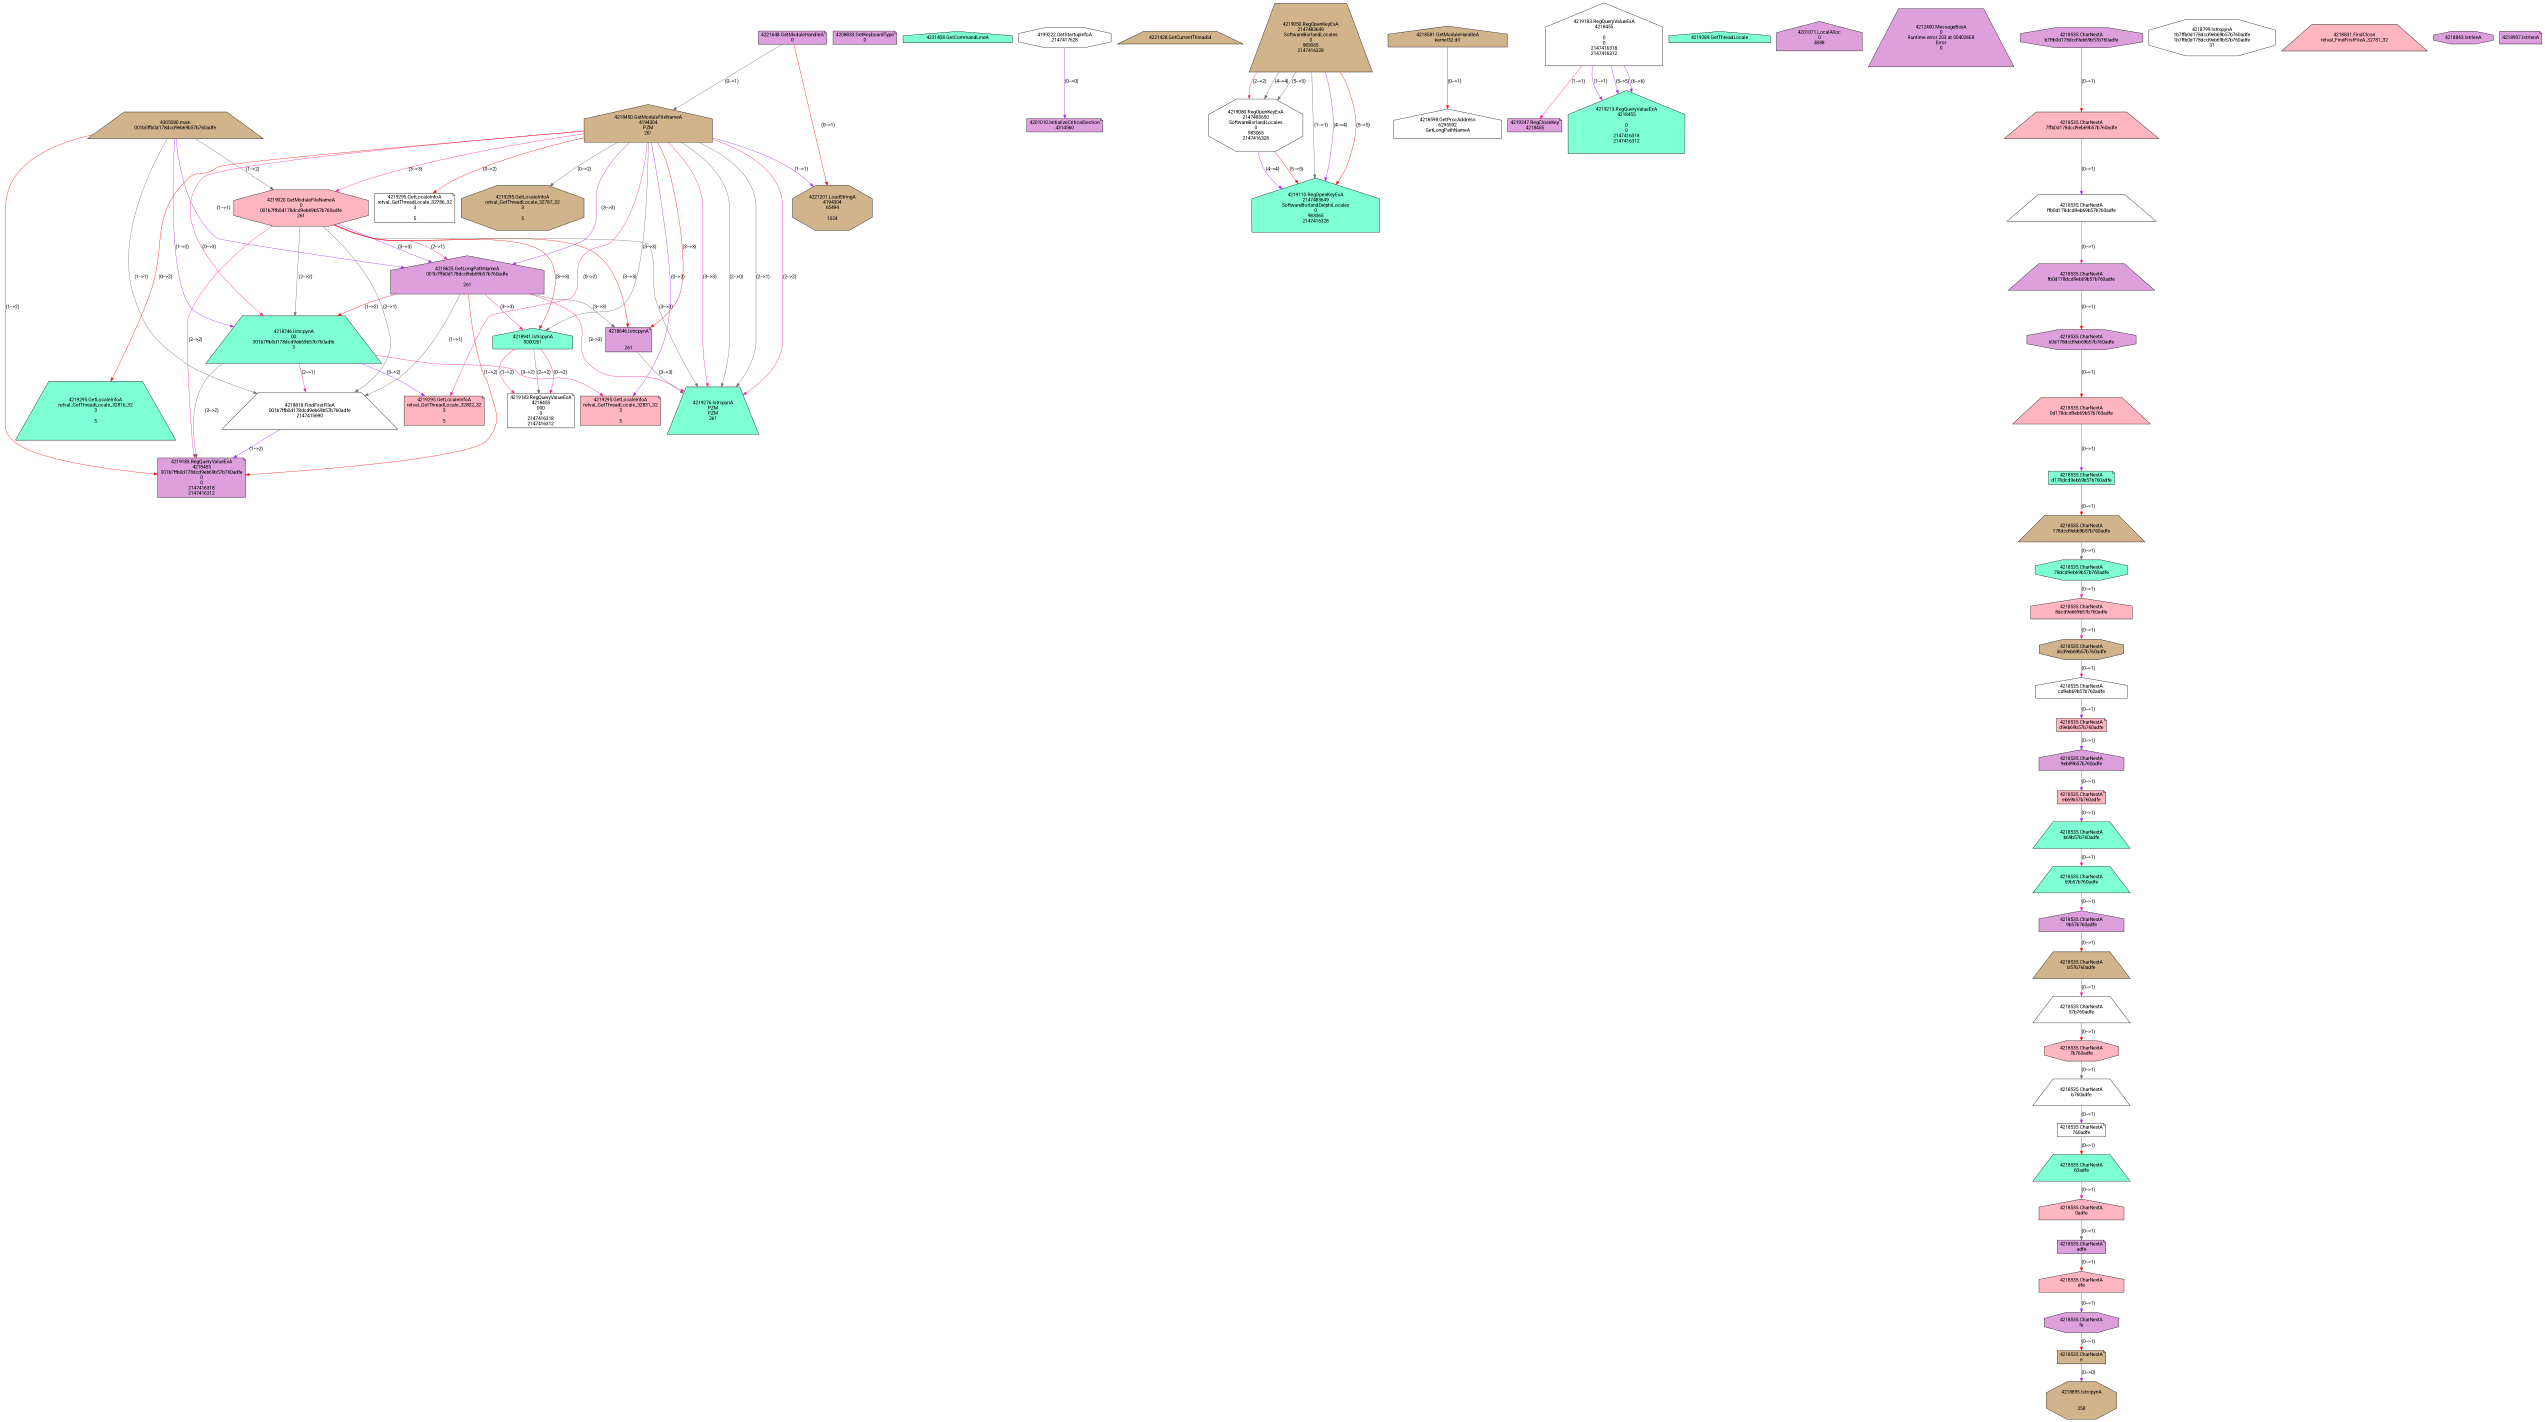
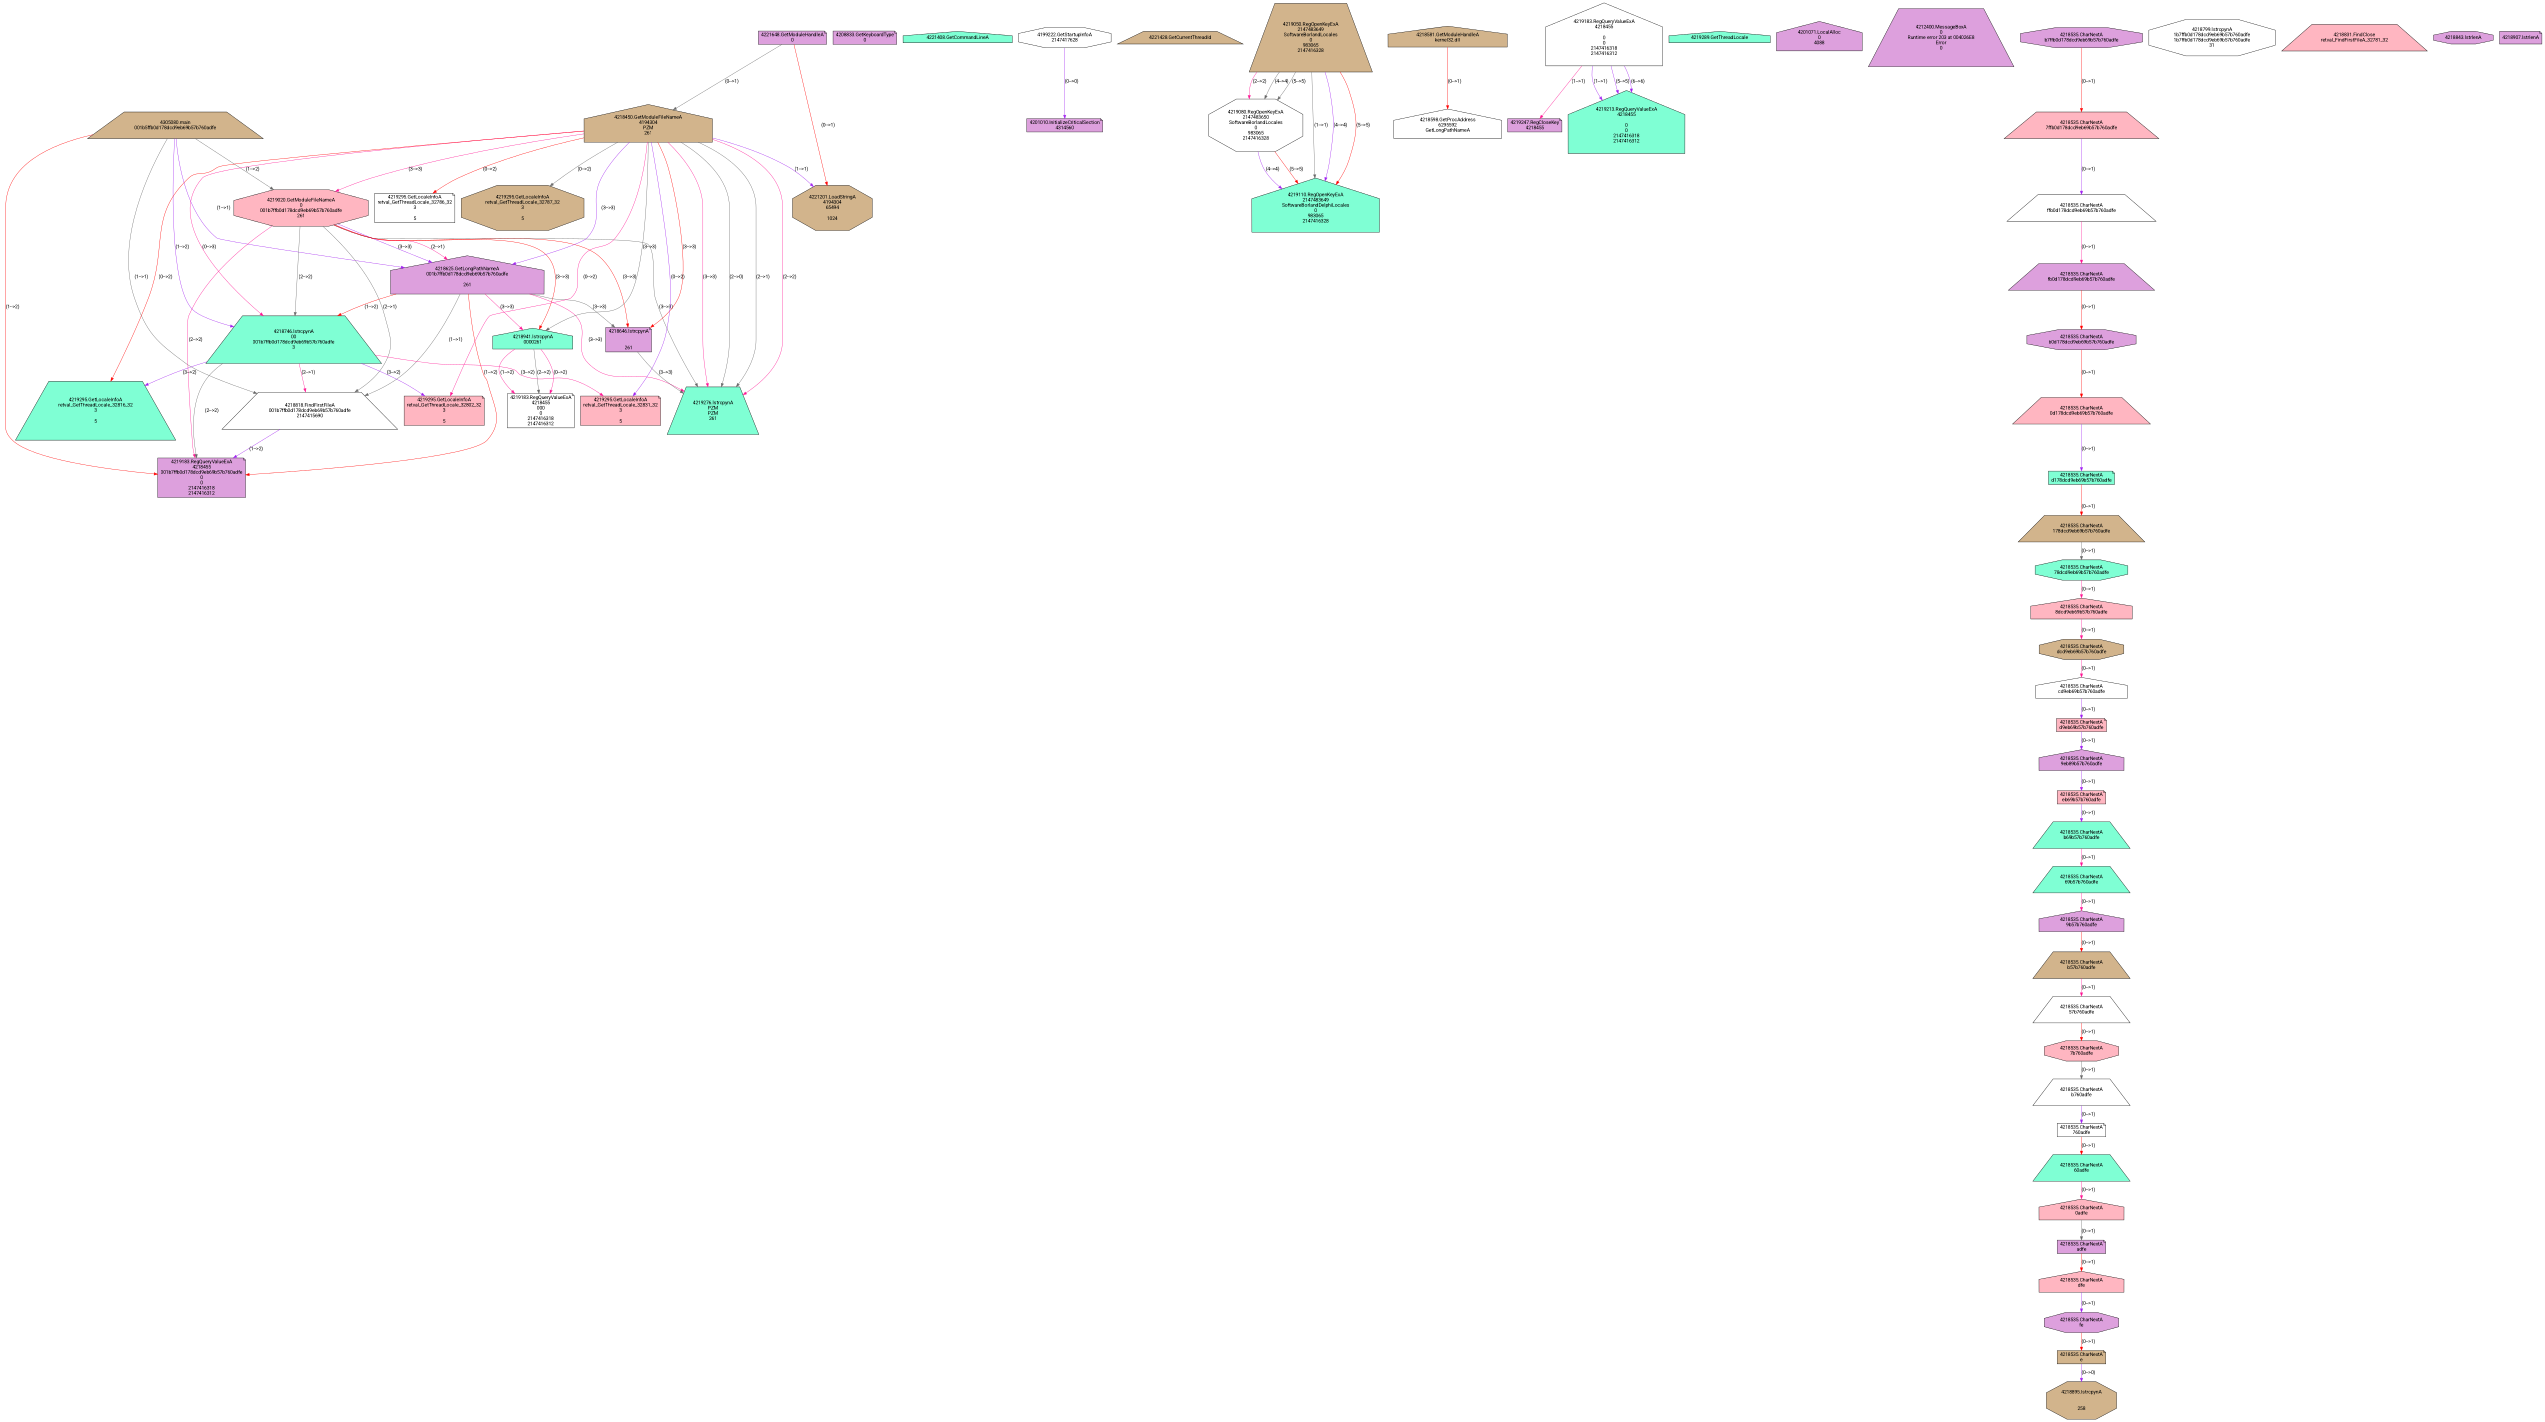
none -> (177, 372)
